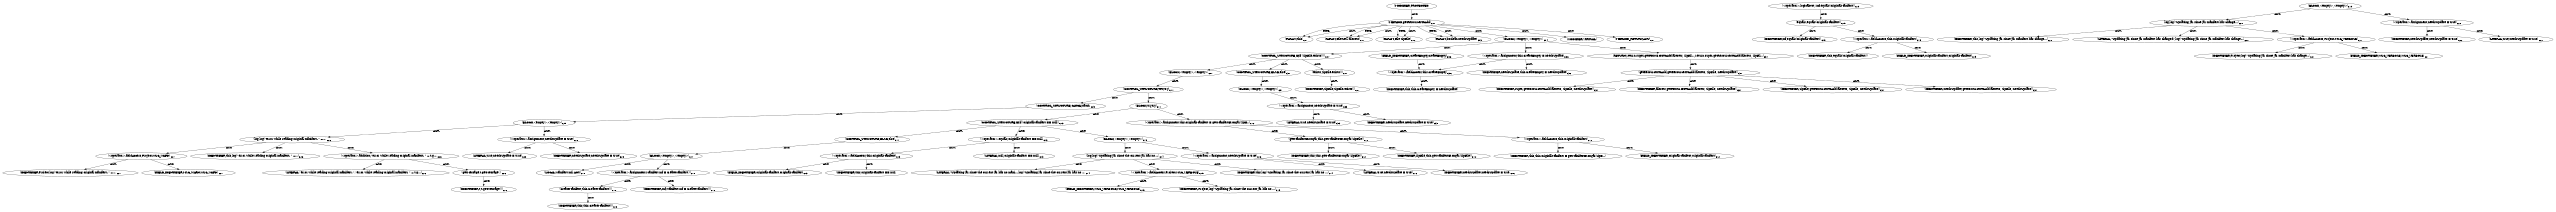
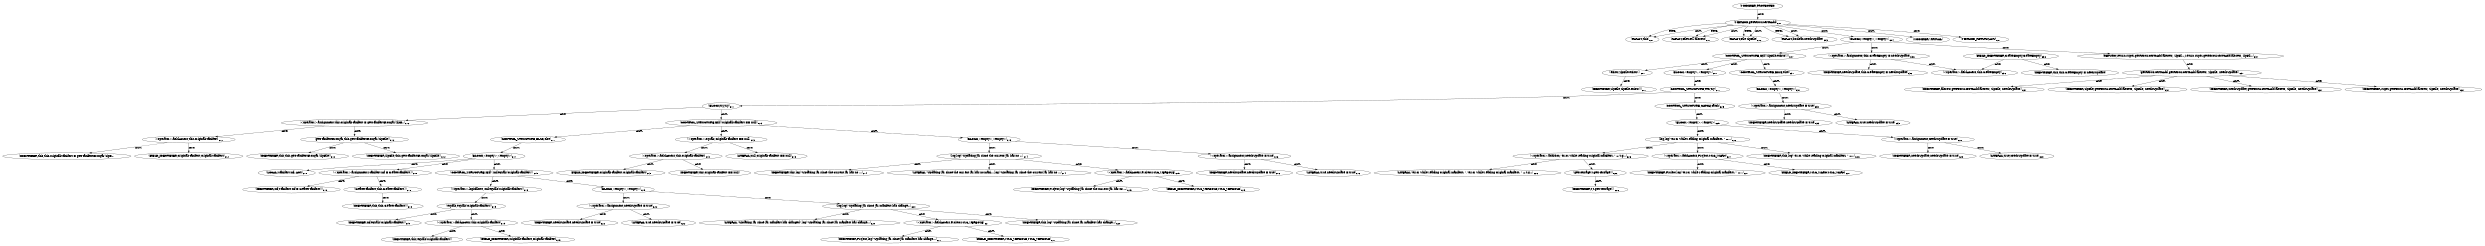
(1421, 80) -> (2039, 64)
none -> (494, 173)
